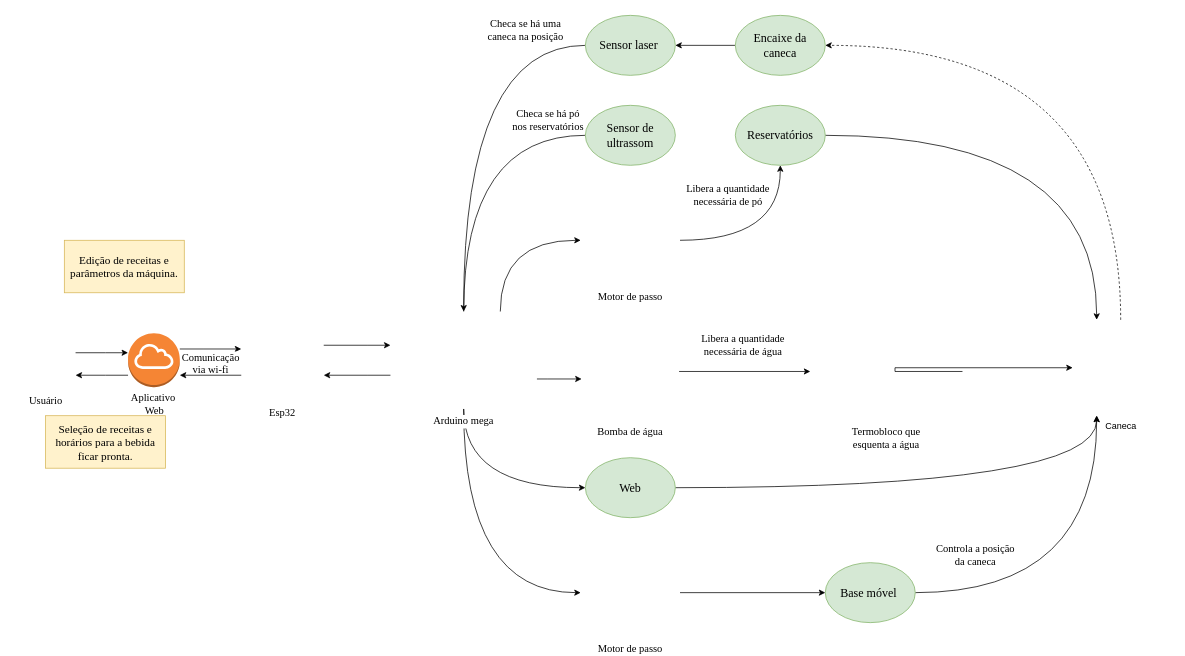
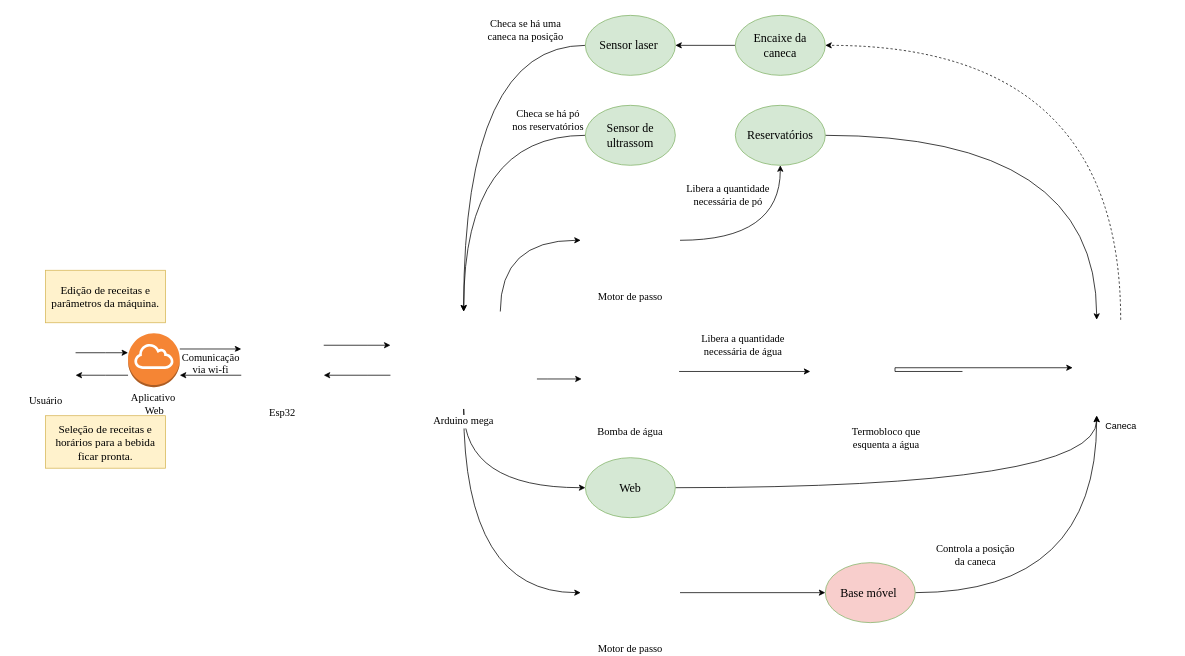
(482, 202) -> (481, 202)
(124, 267) -> (105, 297)
(870, 593) -> (870, 593)
